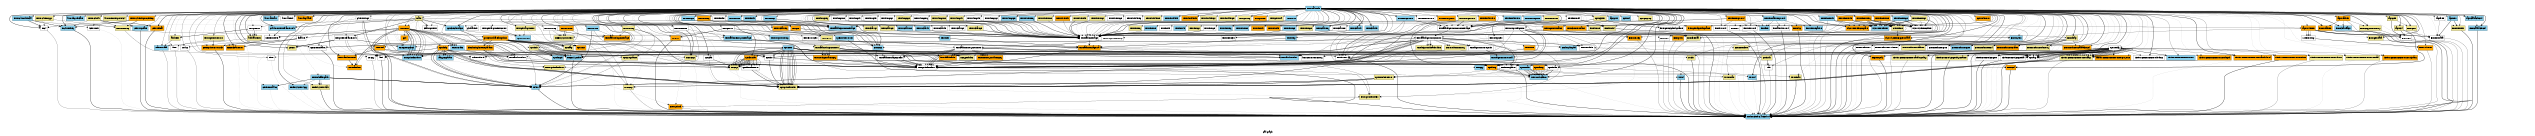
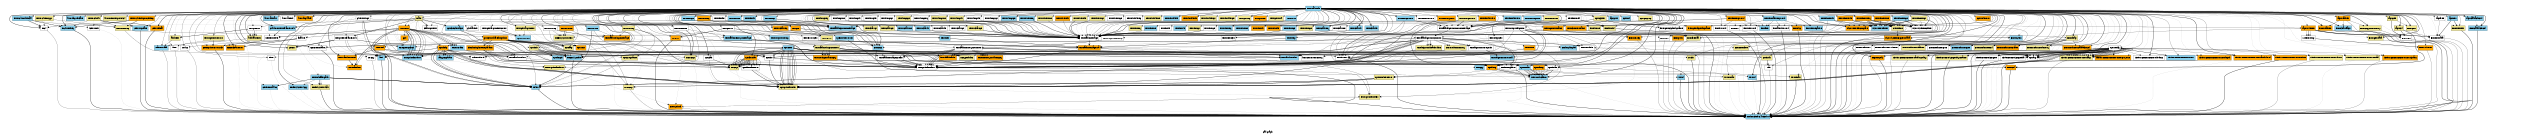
(881, 10) -> (881, 10)
(381, 58) -> (381, 58)
